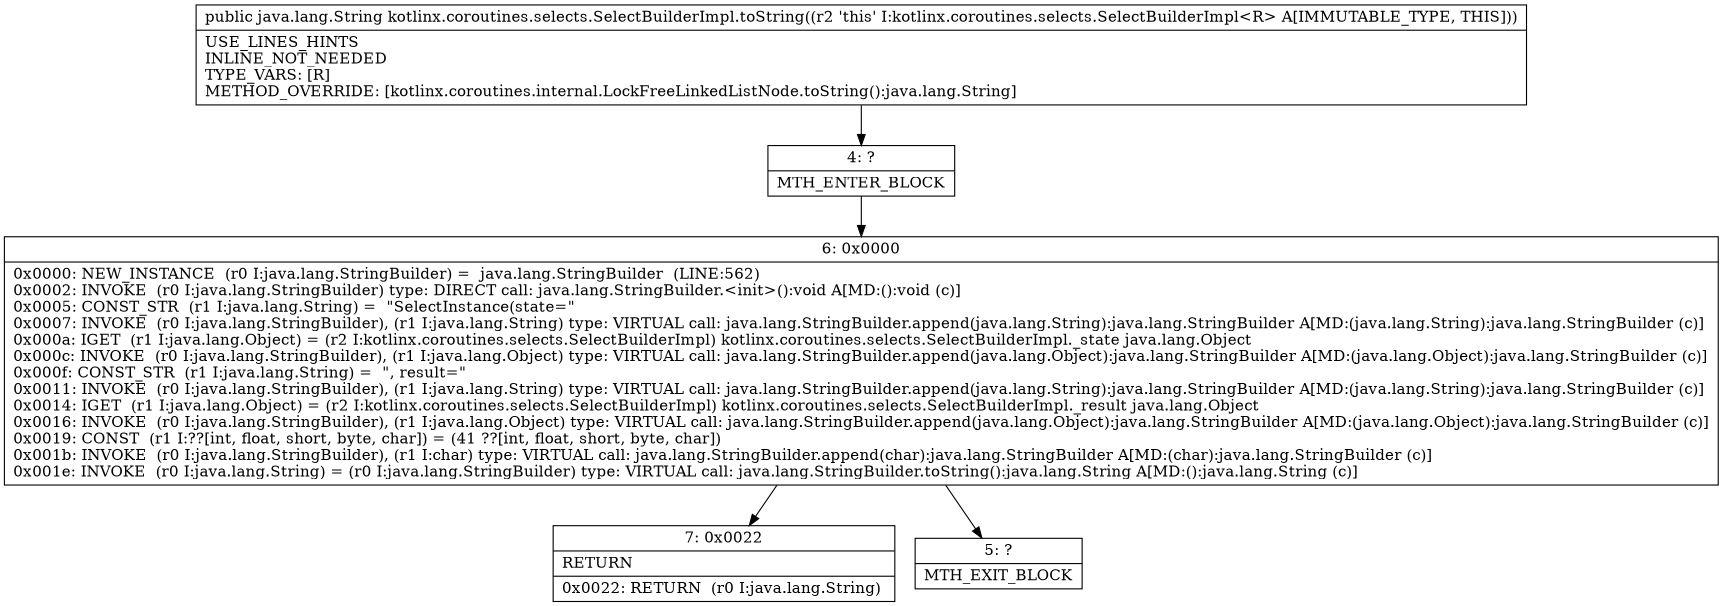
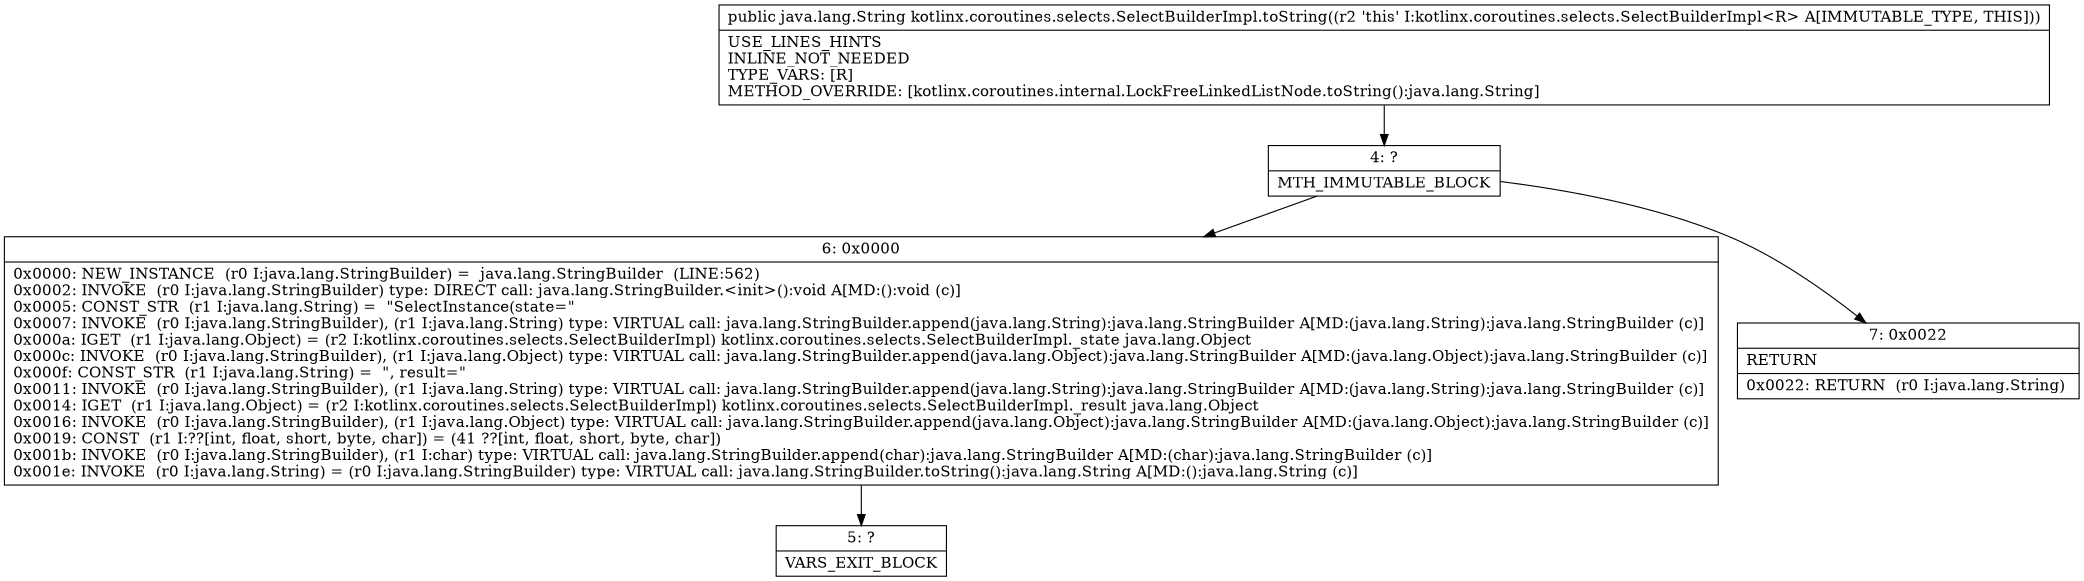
(861, 183) -> (1384, 183)
(766, 501) -> (1689, 222)
(999, 576) -> (861, 563)
